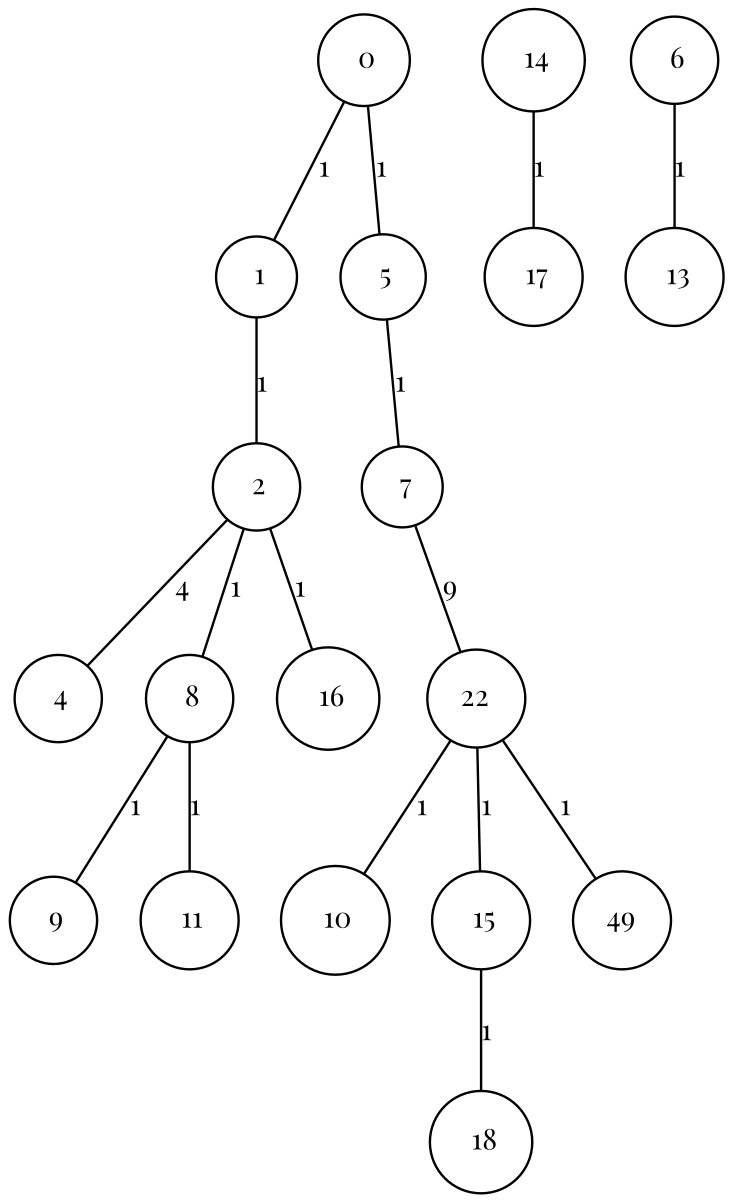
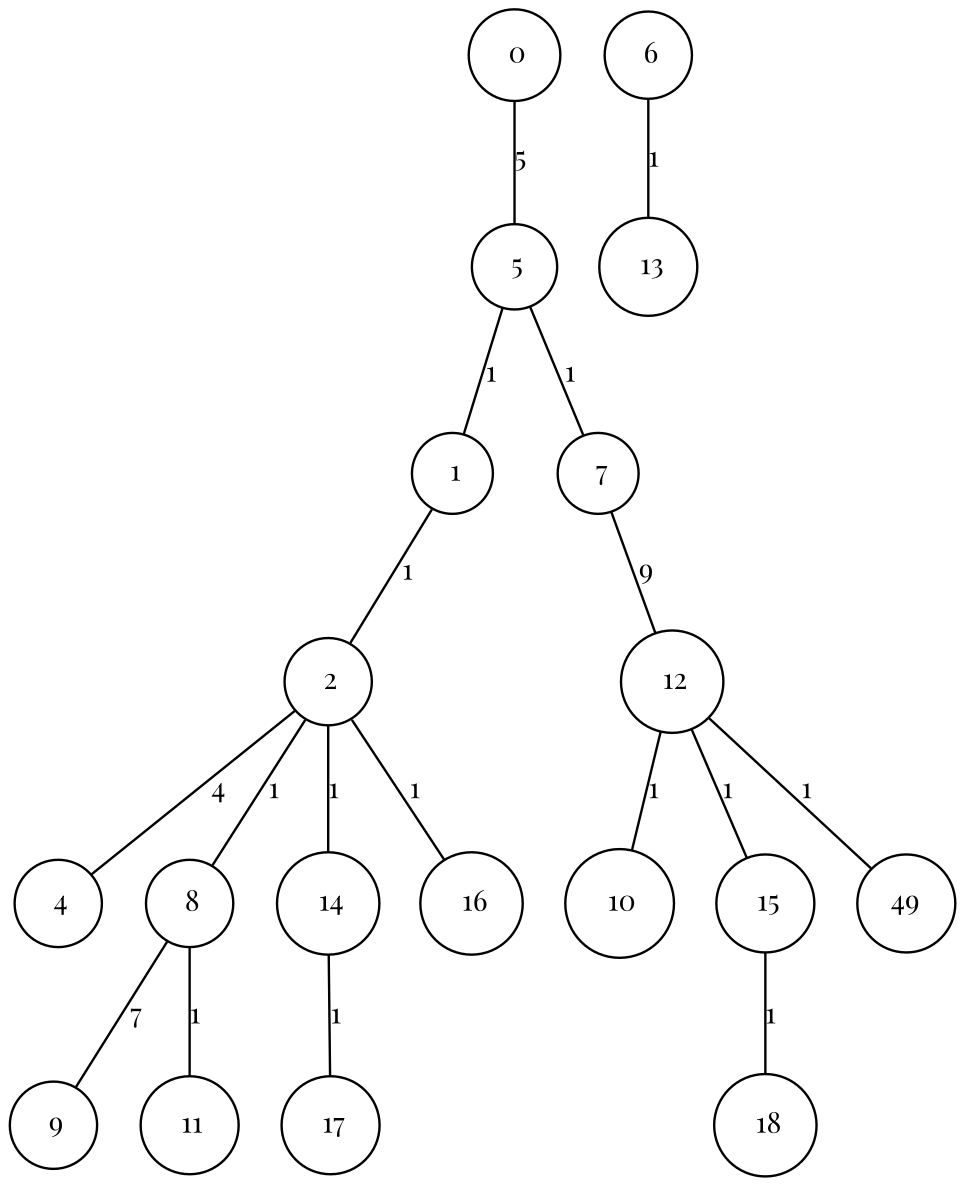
(382, 169) -> (522, 159)
(309, 171) -> (483, 371)
(476, 699) -> (672, 682)
none -> (328, 789)
(136, 808) -> (136, 1016)
